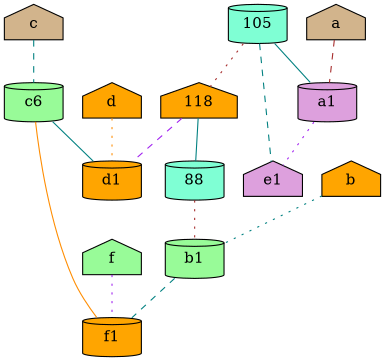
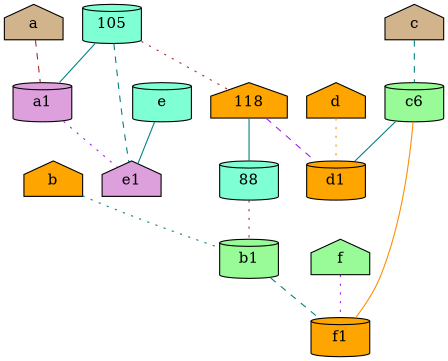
none -> (162, 102)
